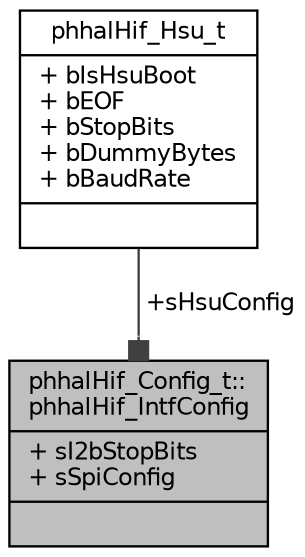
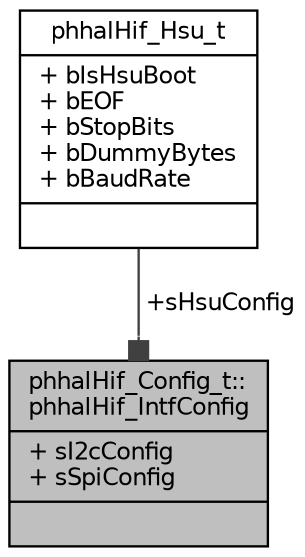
(114, 452) -> (101, 452)
